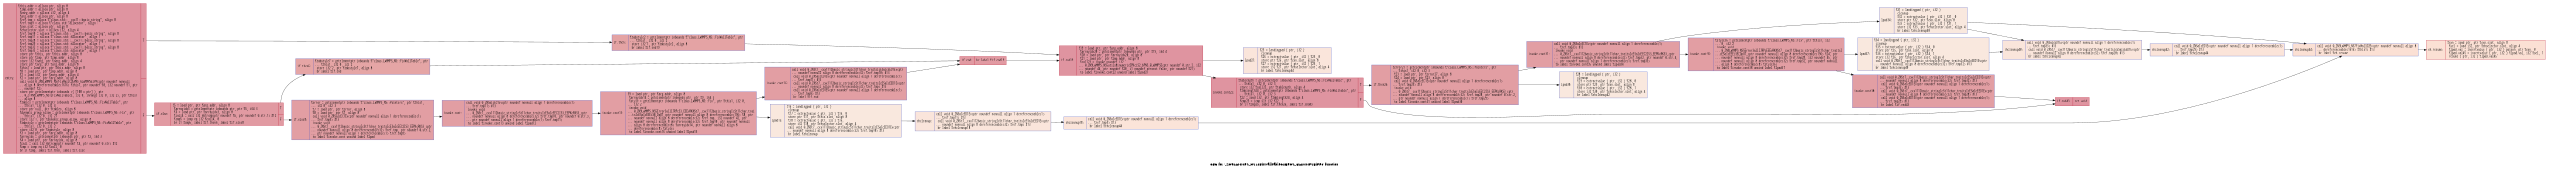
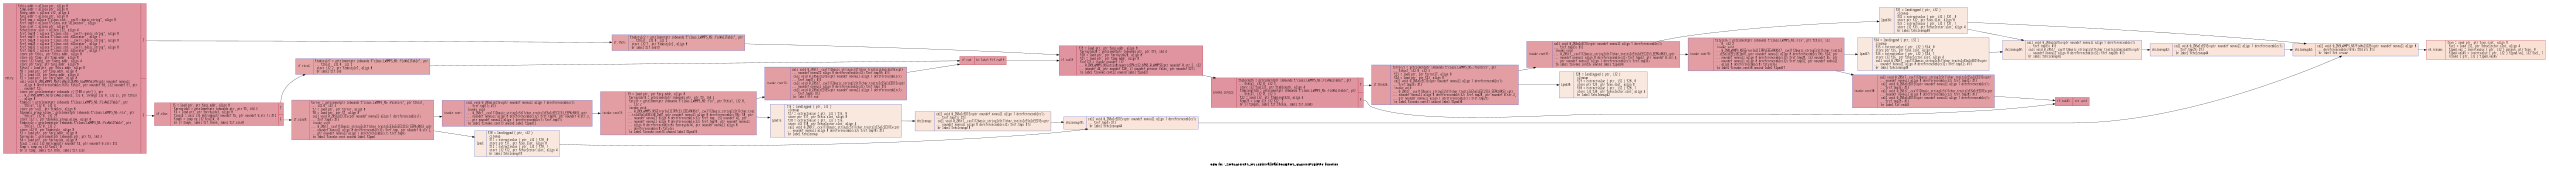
(1287, 61) -> none
none -> (517, 144)
